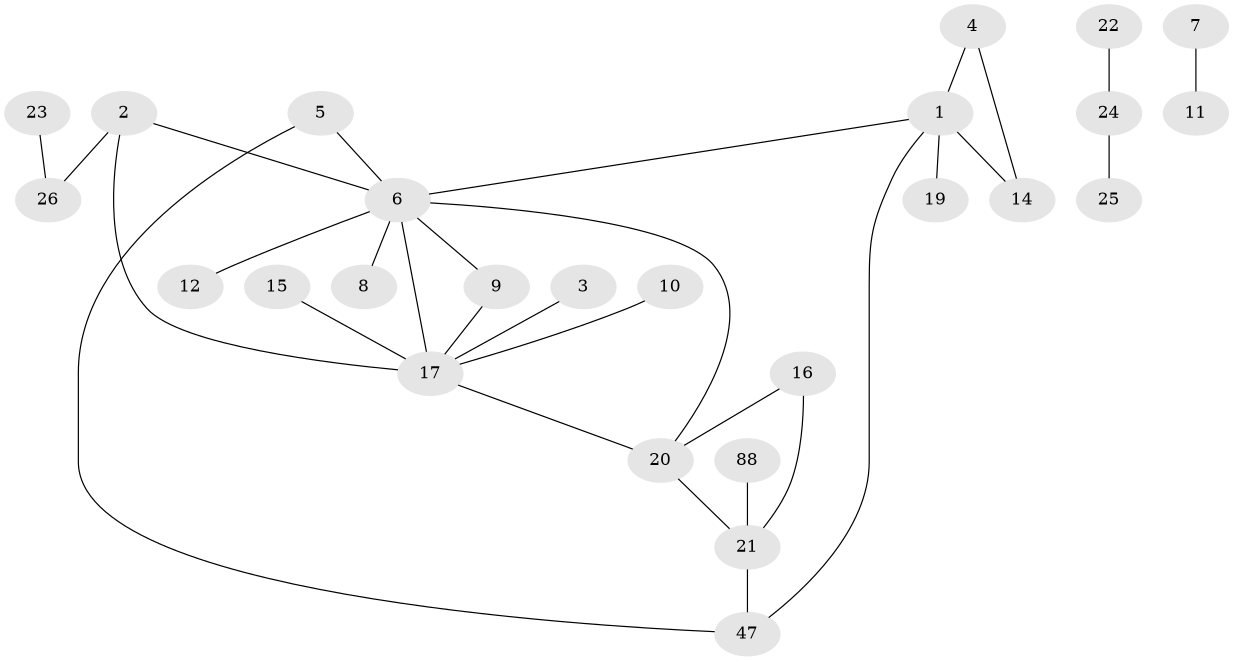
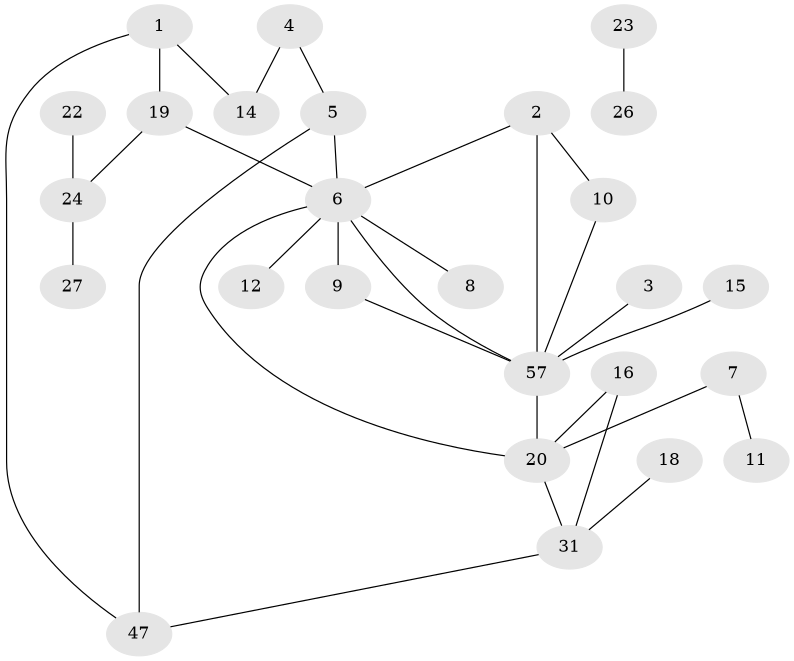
(957, 70) -> (312, 70)
(86, 157) -> (570, 157)
none -> (116, 157)
(669, 157) -> (249, 157)
(1109, 200) -> (73, 287)
(430, 374) -> (537, 374)
none -> (635, 417)
(747, 461) -> (670, 461)
(747, 547) -> (570, 547)
